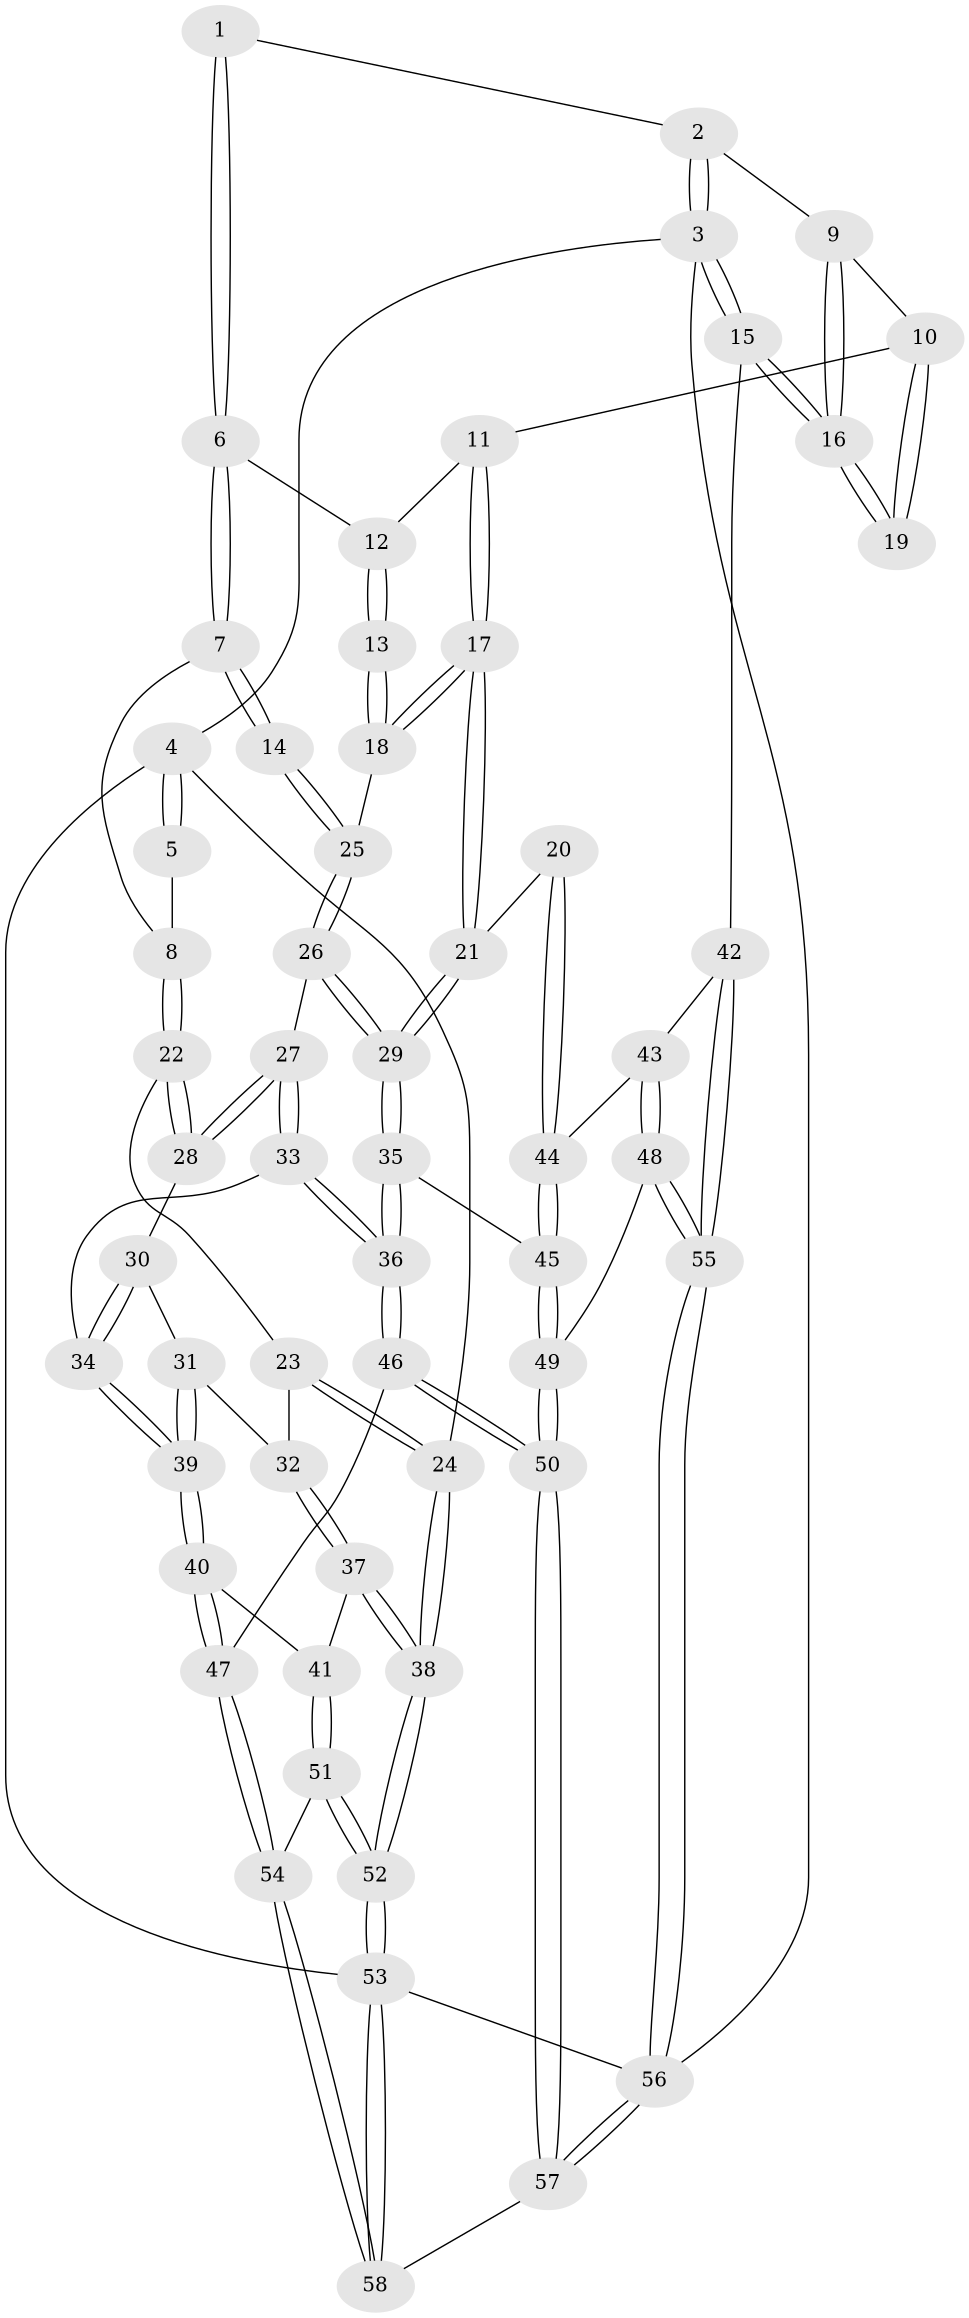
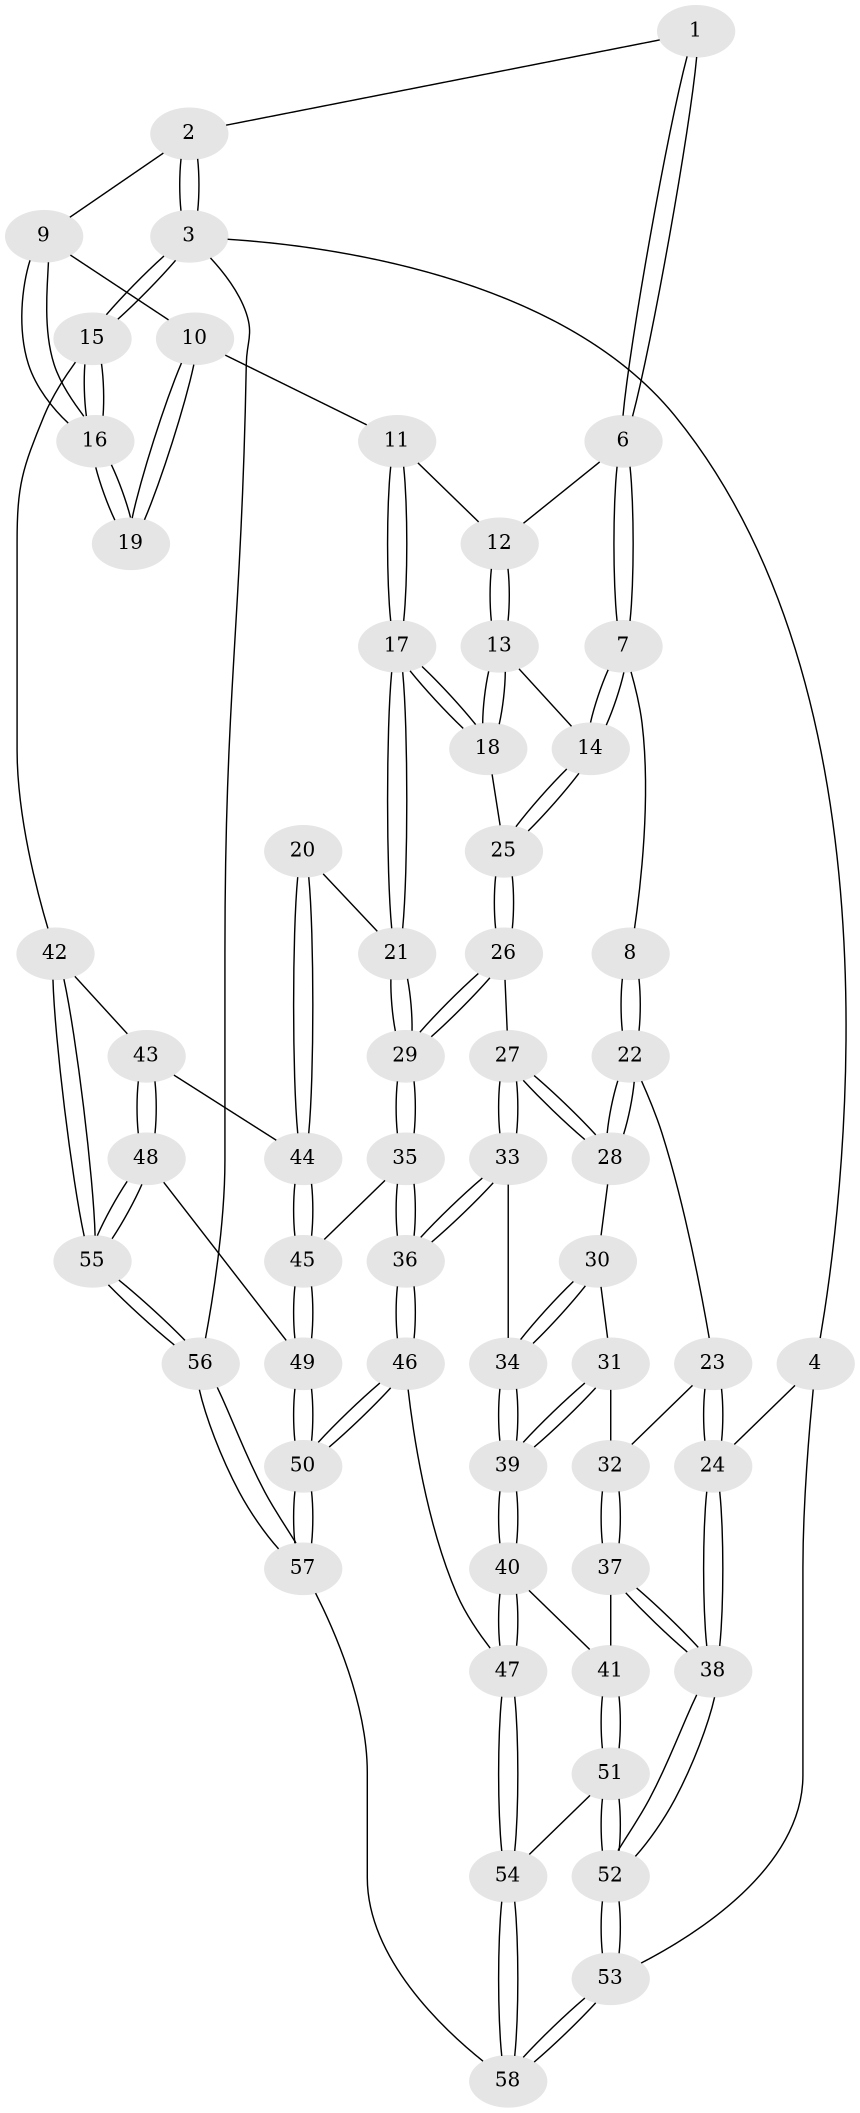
none -> (545, 698)
(172, 851) -> none
(515, 2030) -> none
